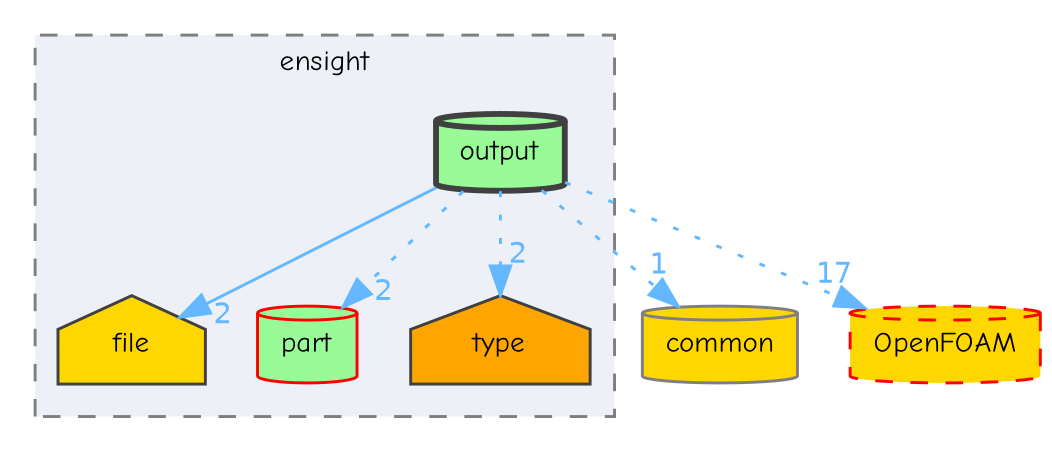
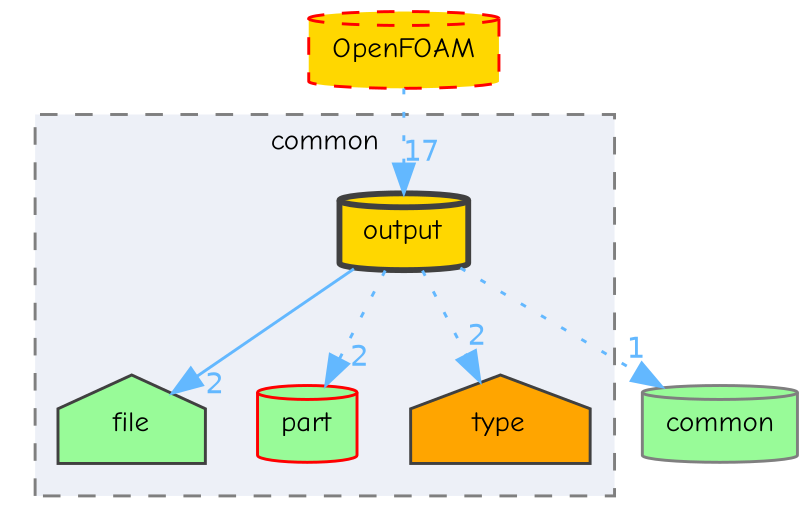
(325, 63) -> (325, 142)
(500, 152) -> (404, 232)
(701, 239) -> (404, 133)
(132, 345) -> (132, 424)
(720, 345) -> (720, 424)
